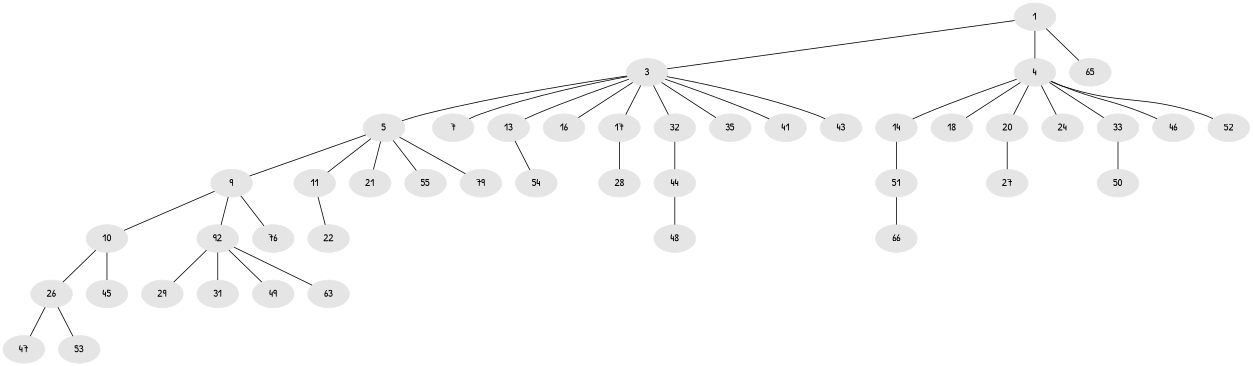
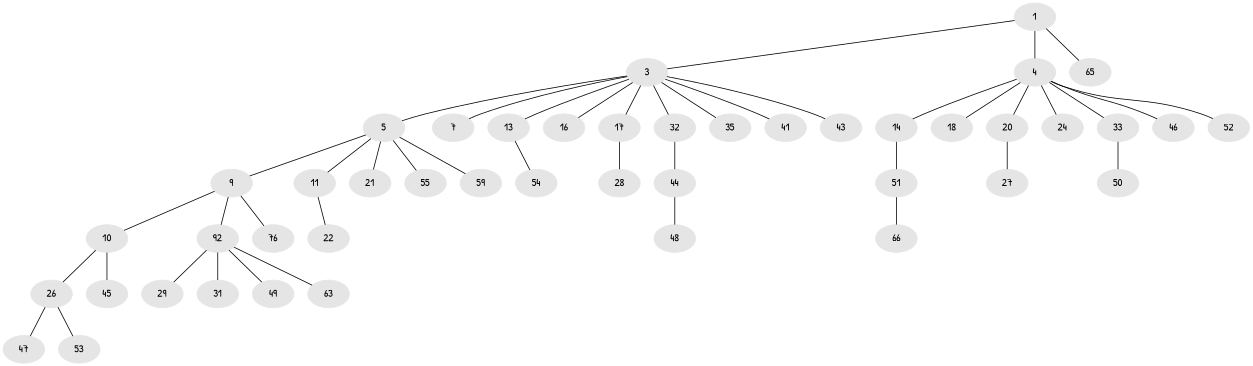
(481, 183) -> (481, 183)
